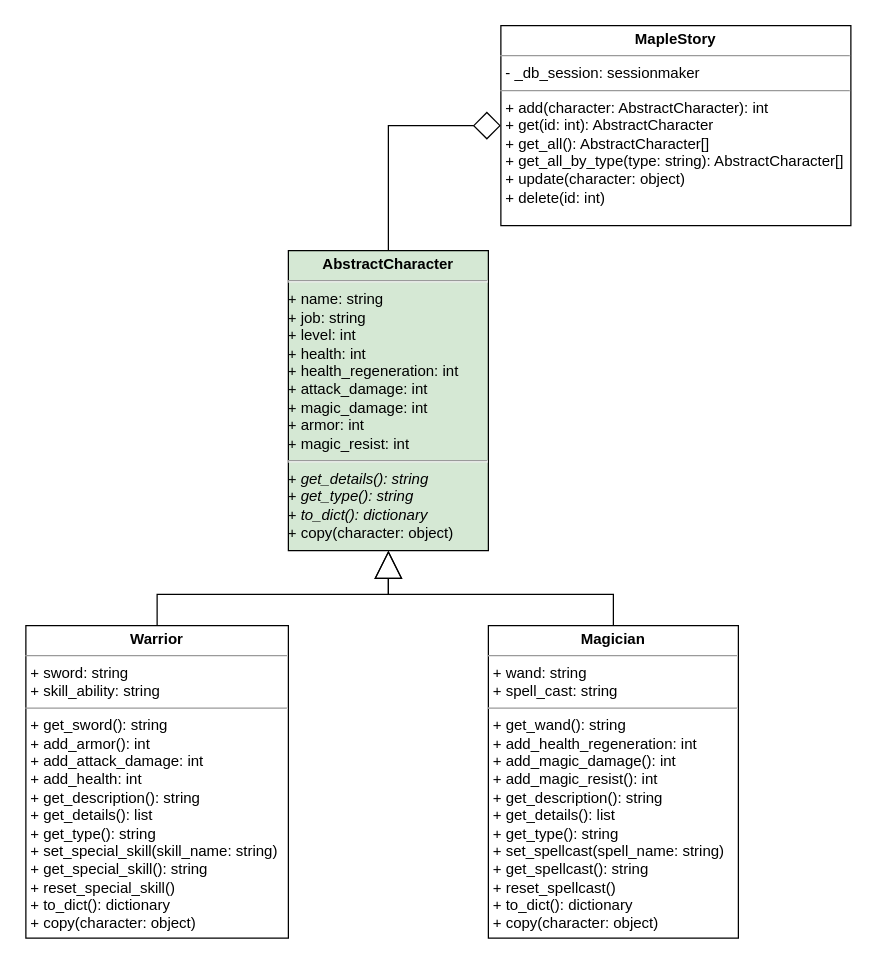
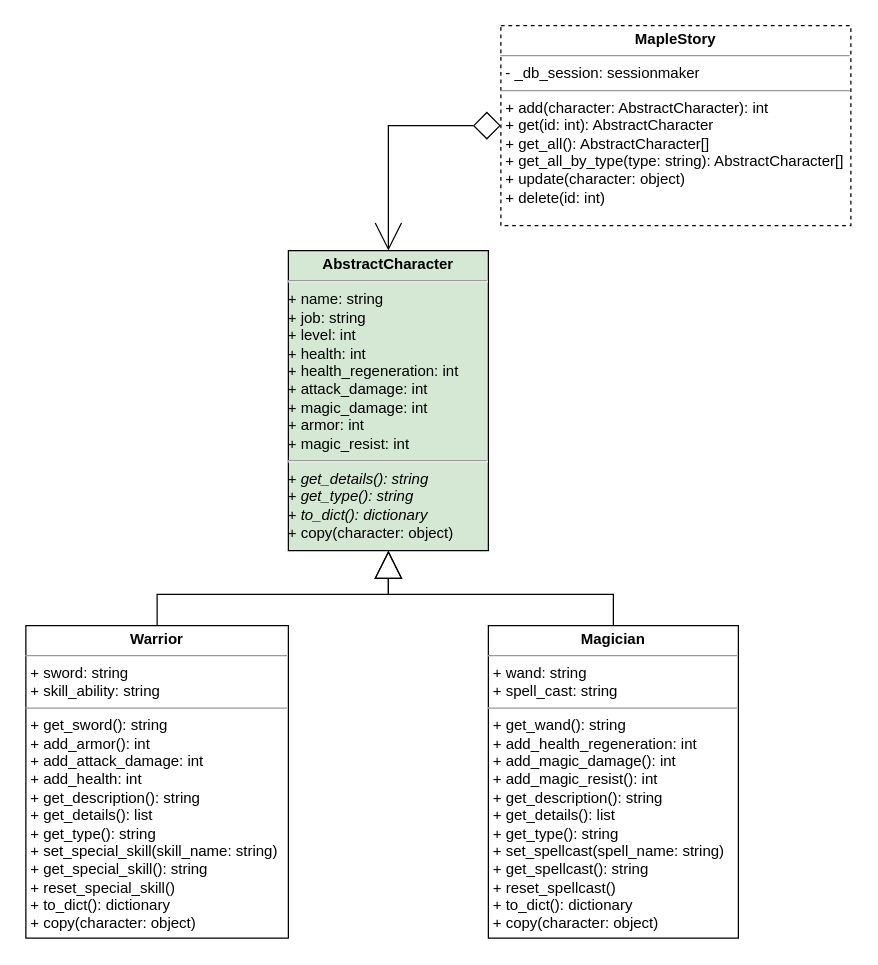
(676, 126) -> (676, 126)
(388, 245) -> (388, 245)
